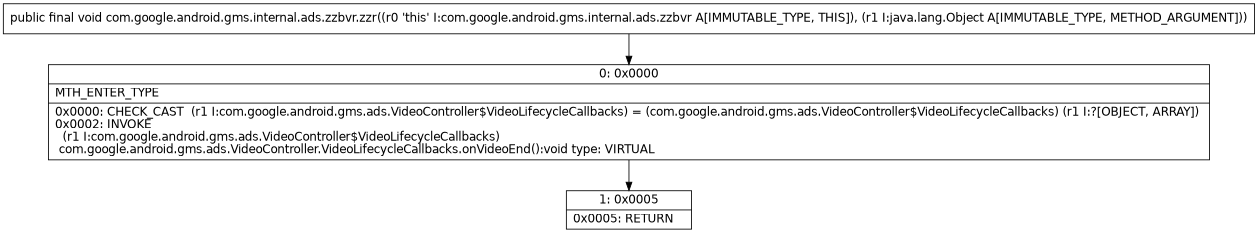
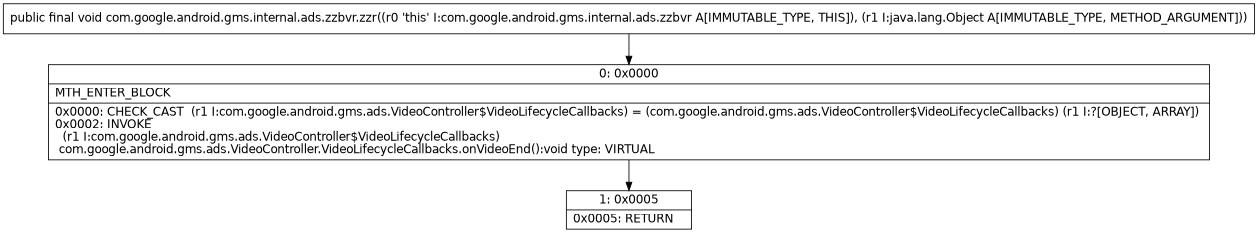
(107, 93) -> (113, 93)
